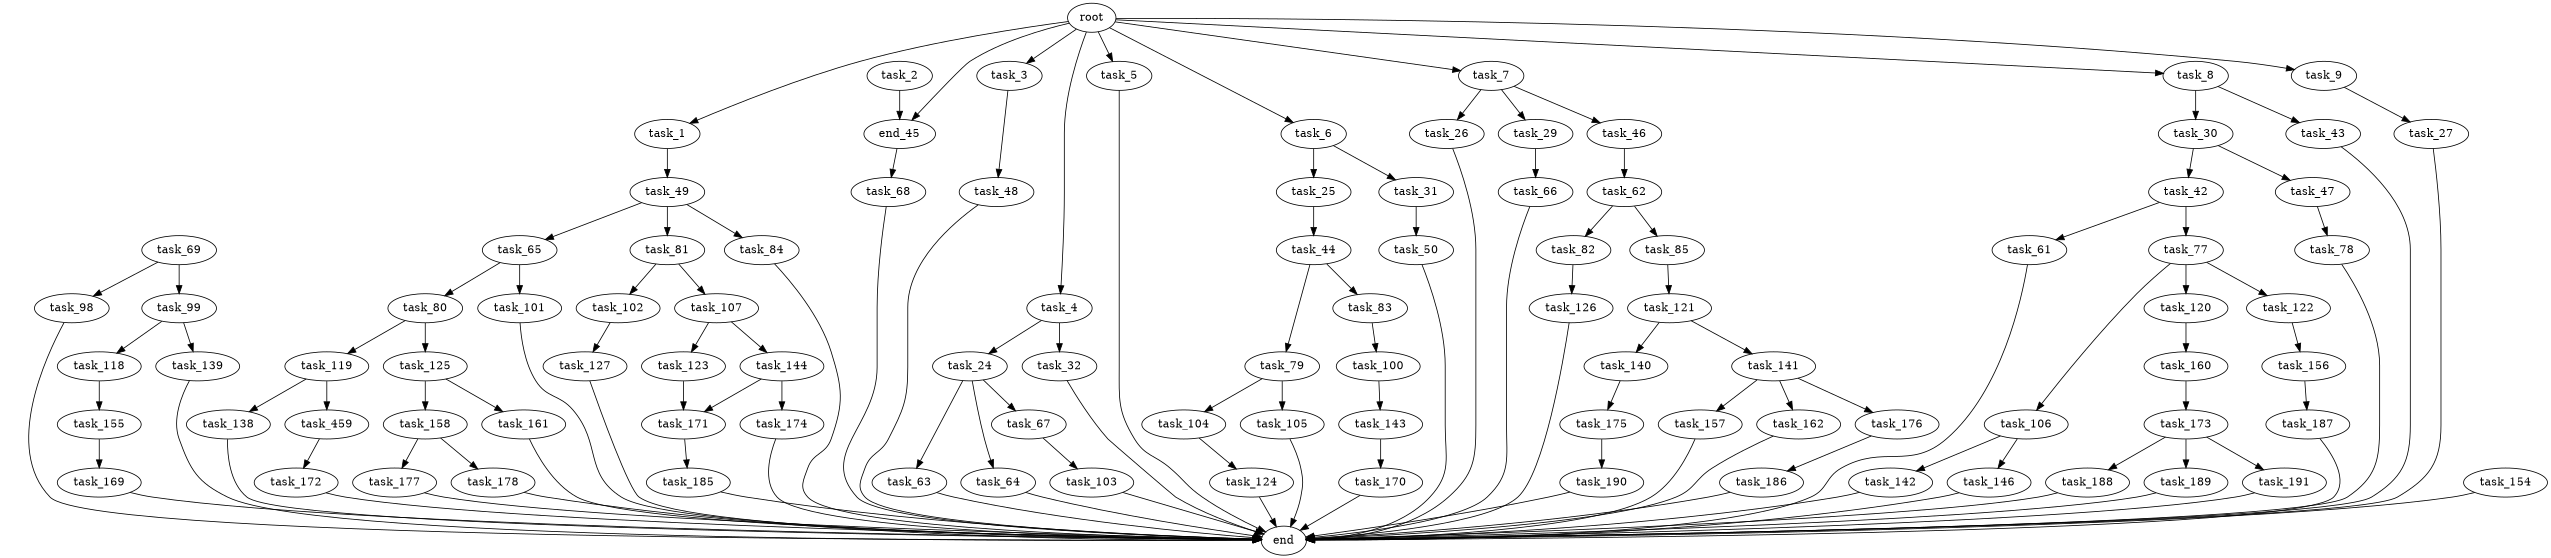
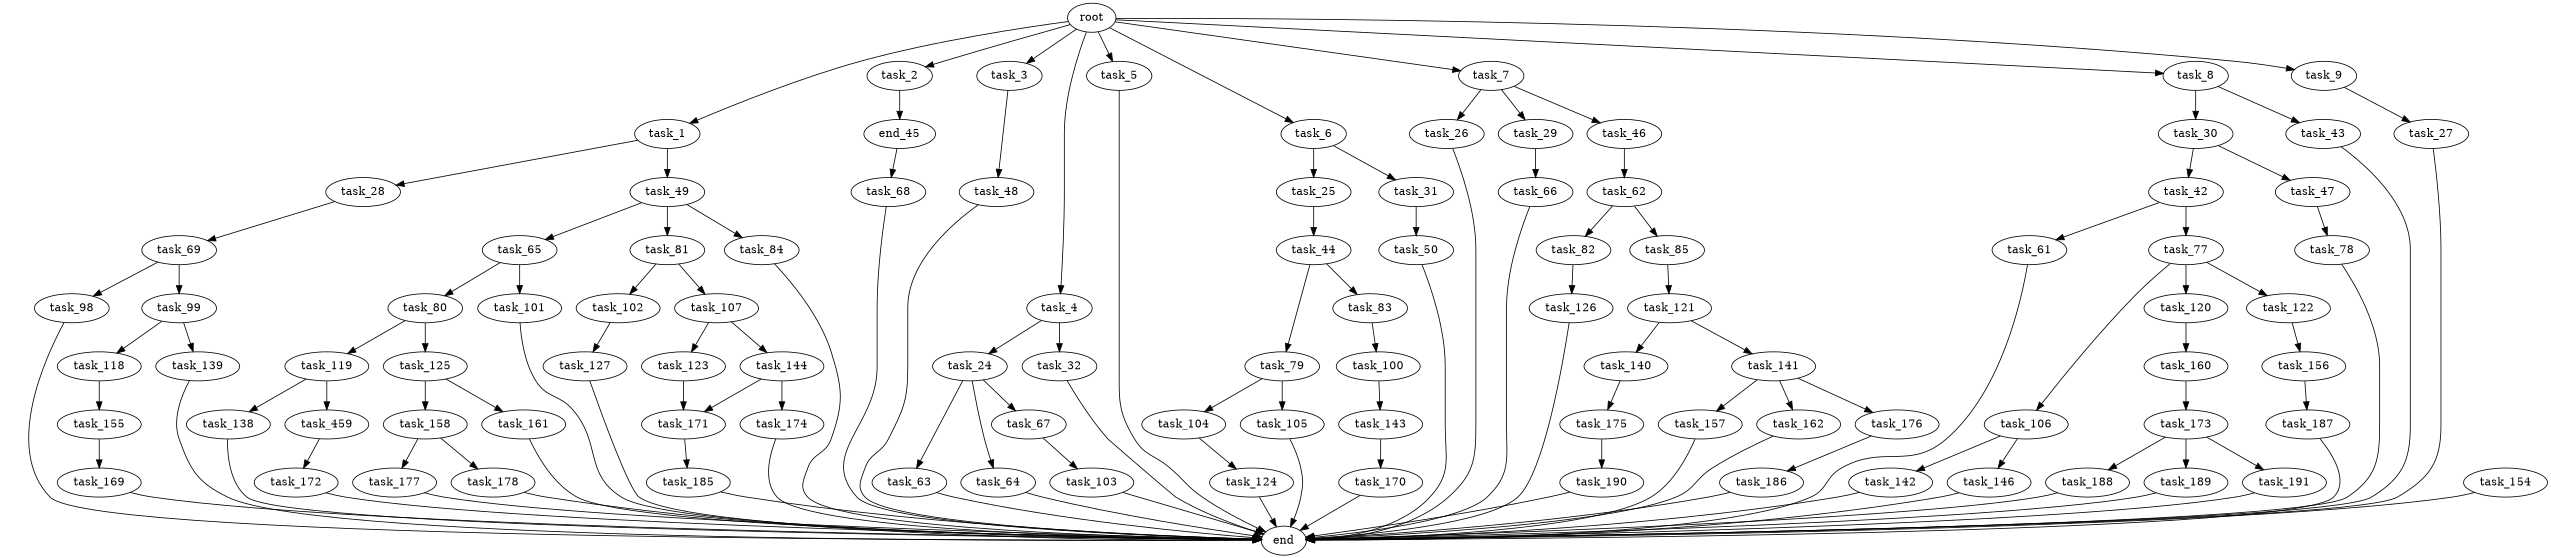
(984, 53) -> (1002, 44)
none -> (363, 192)
